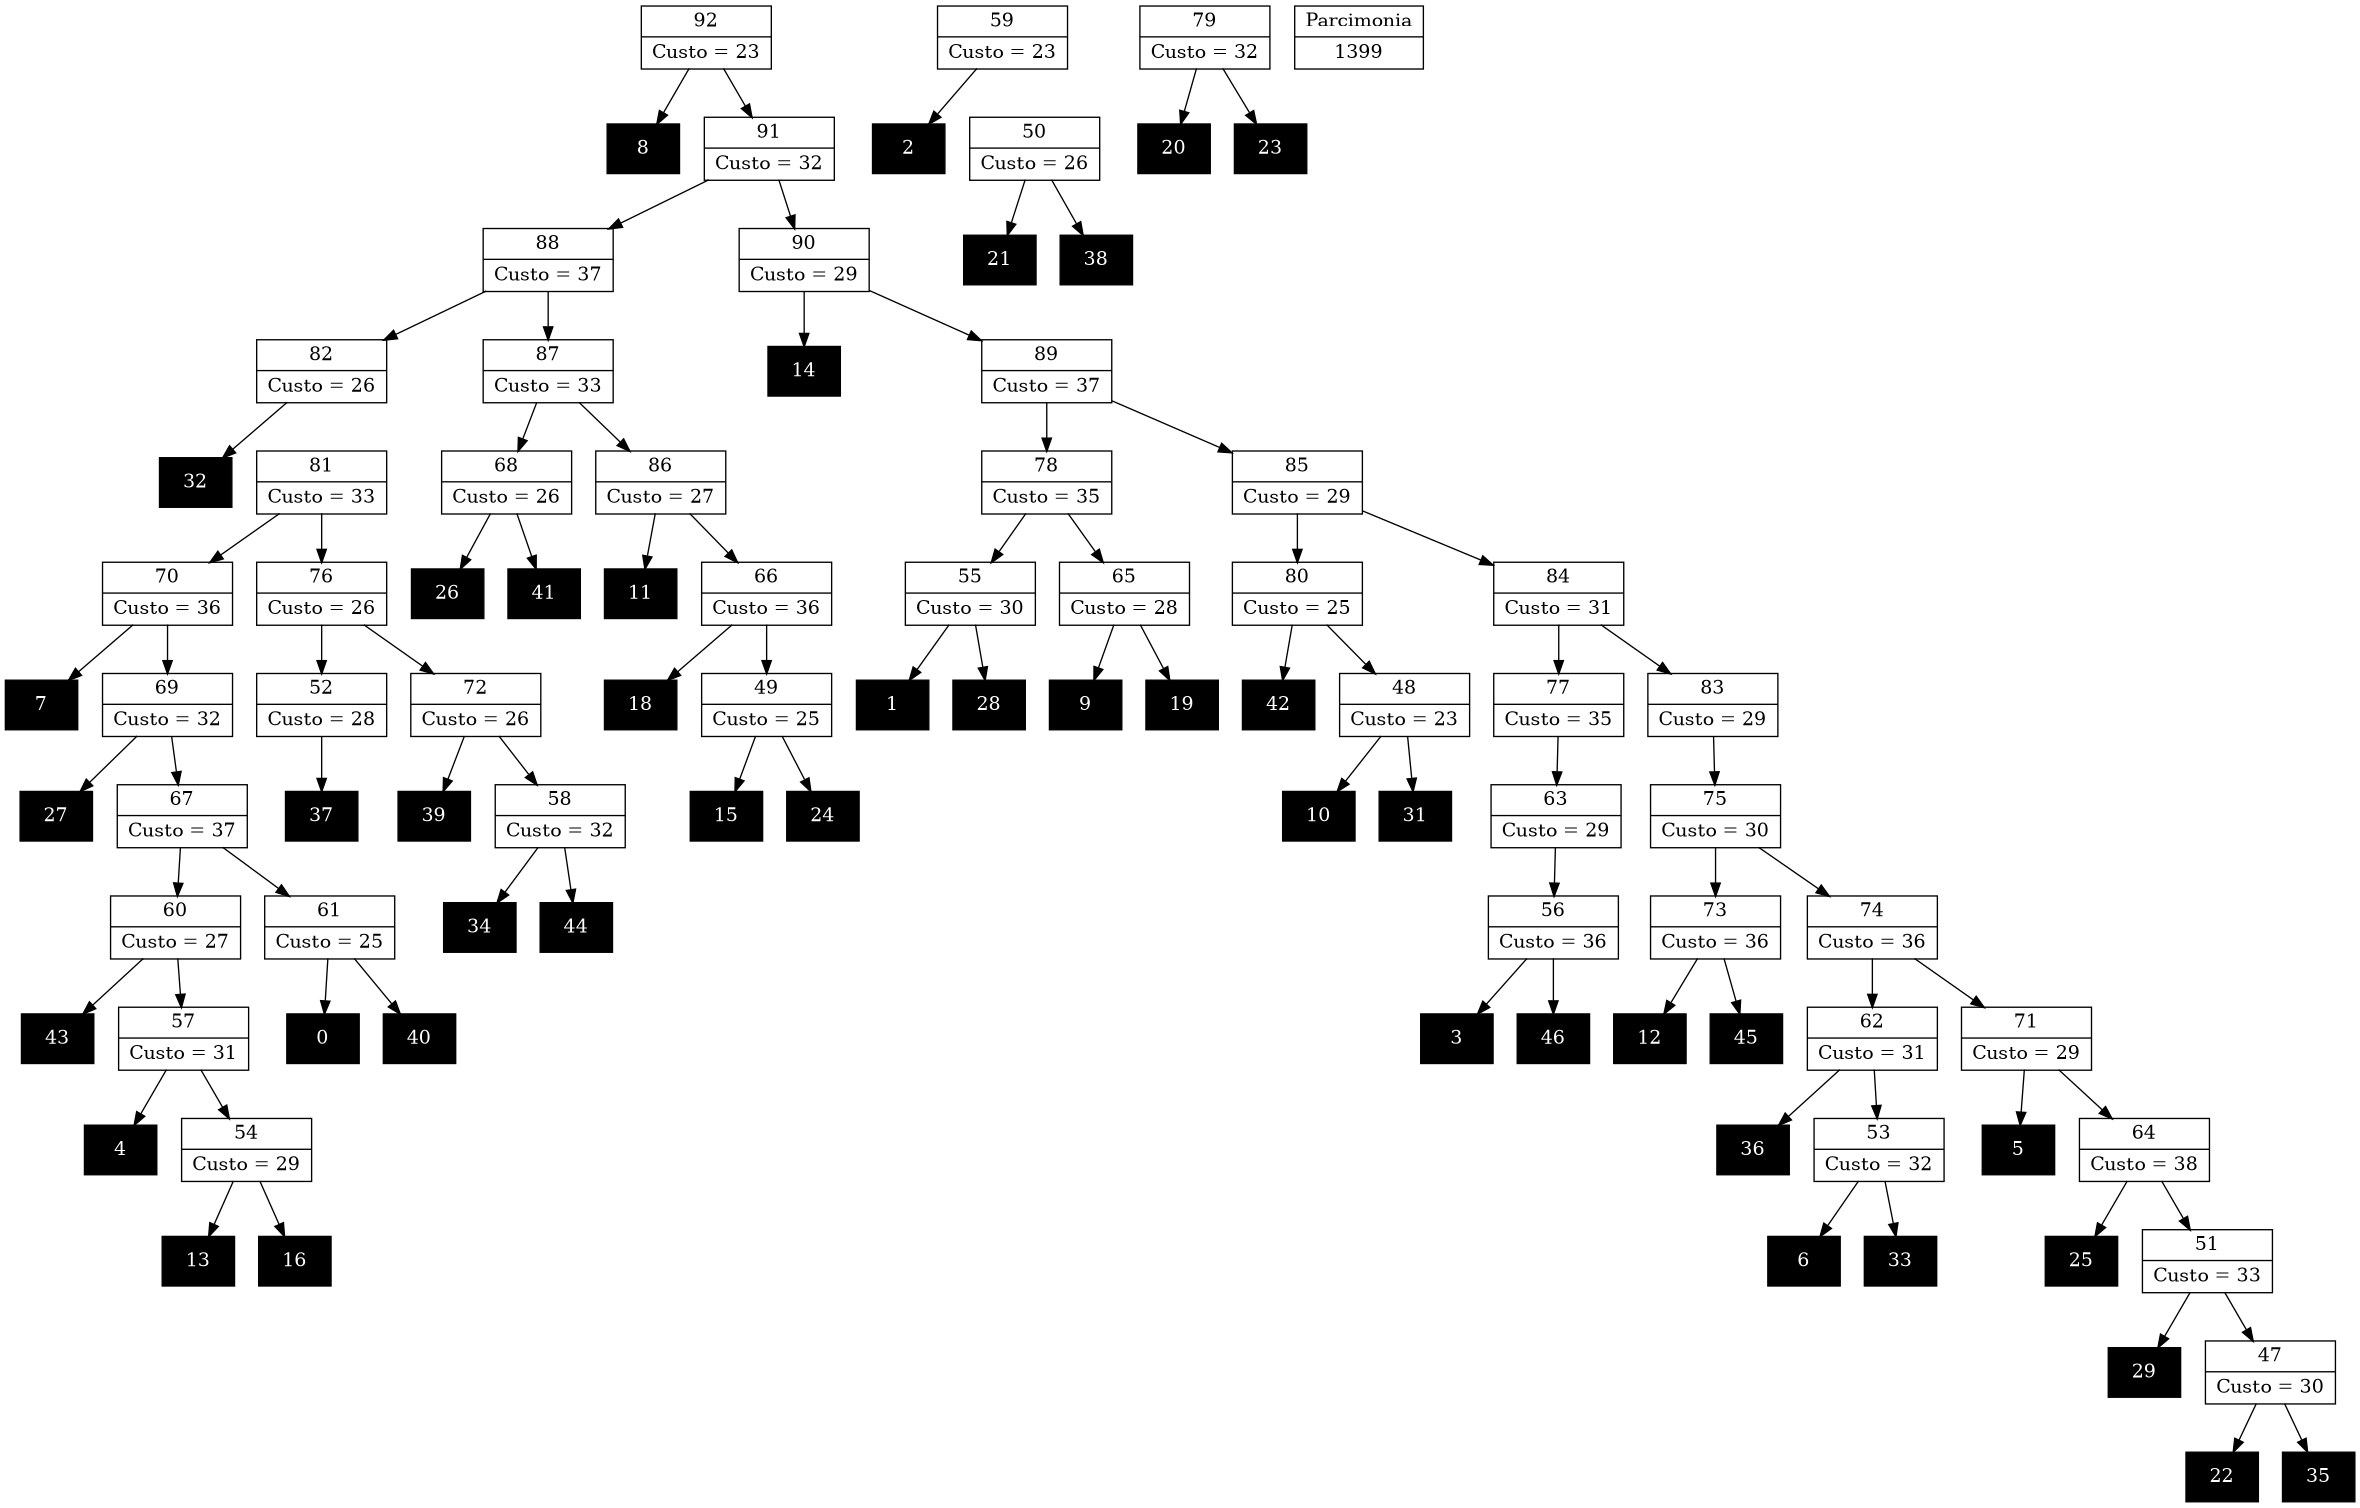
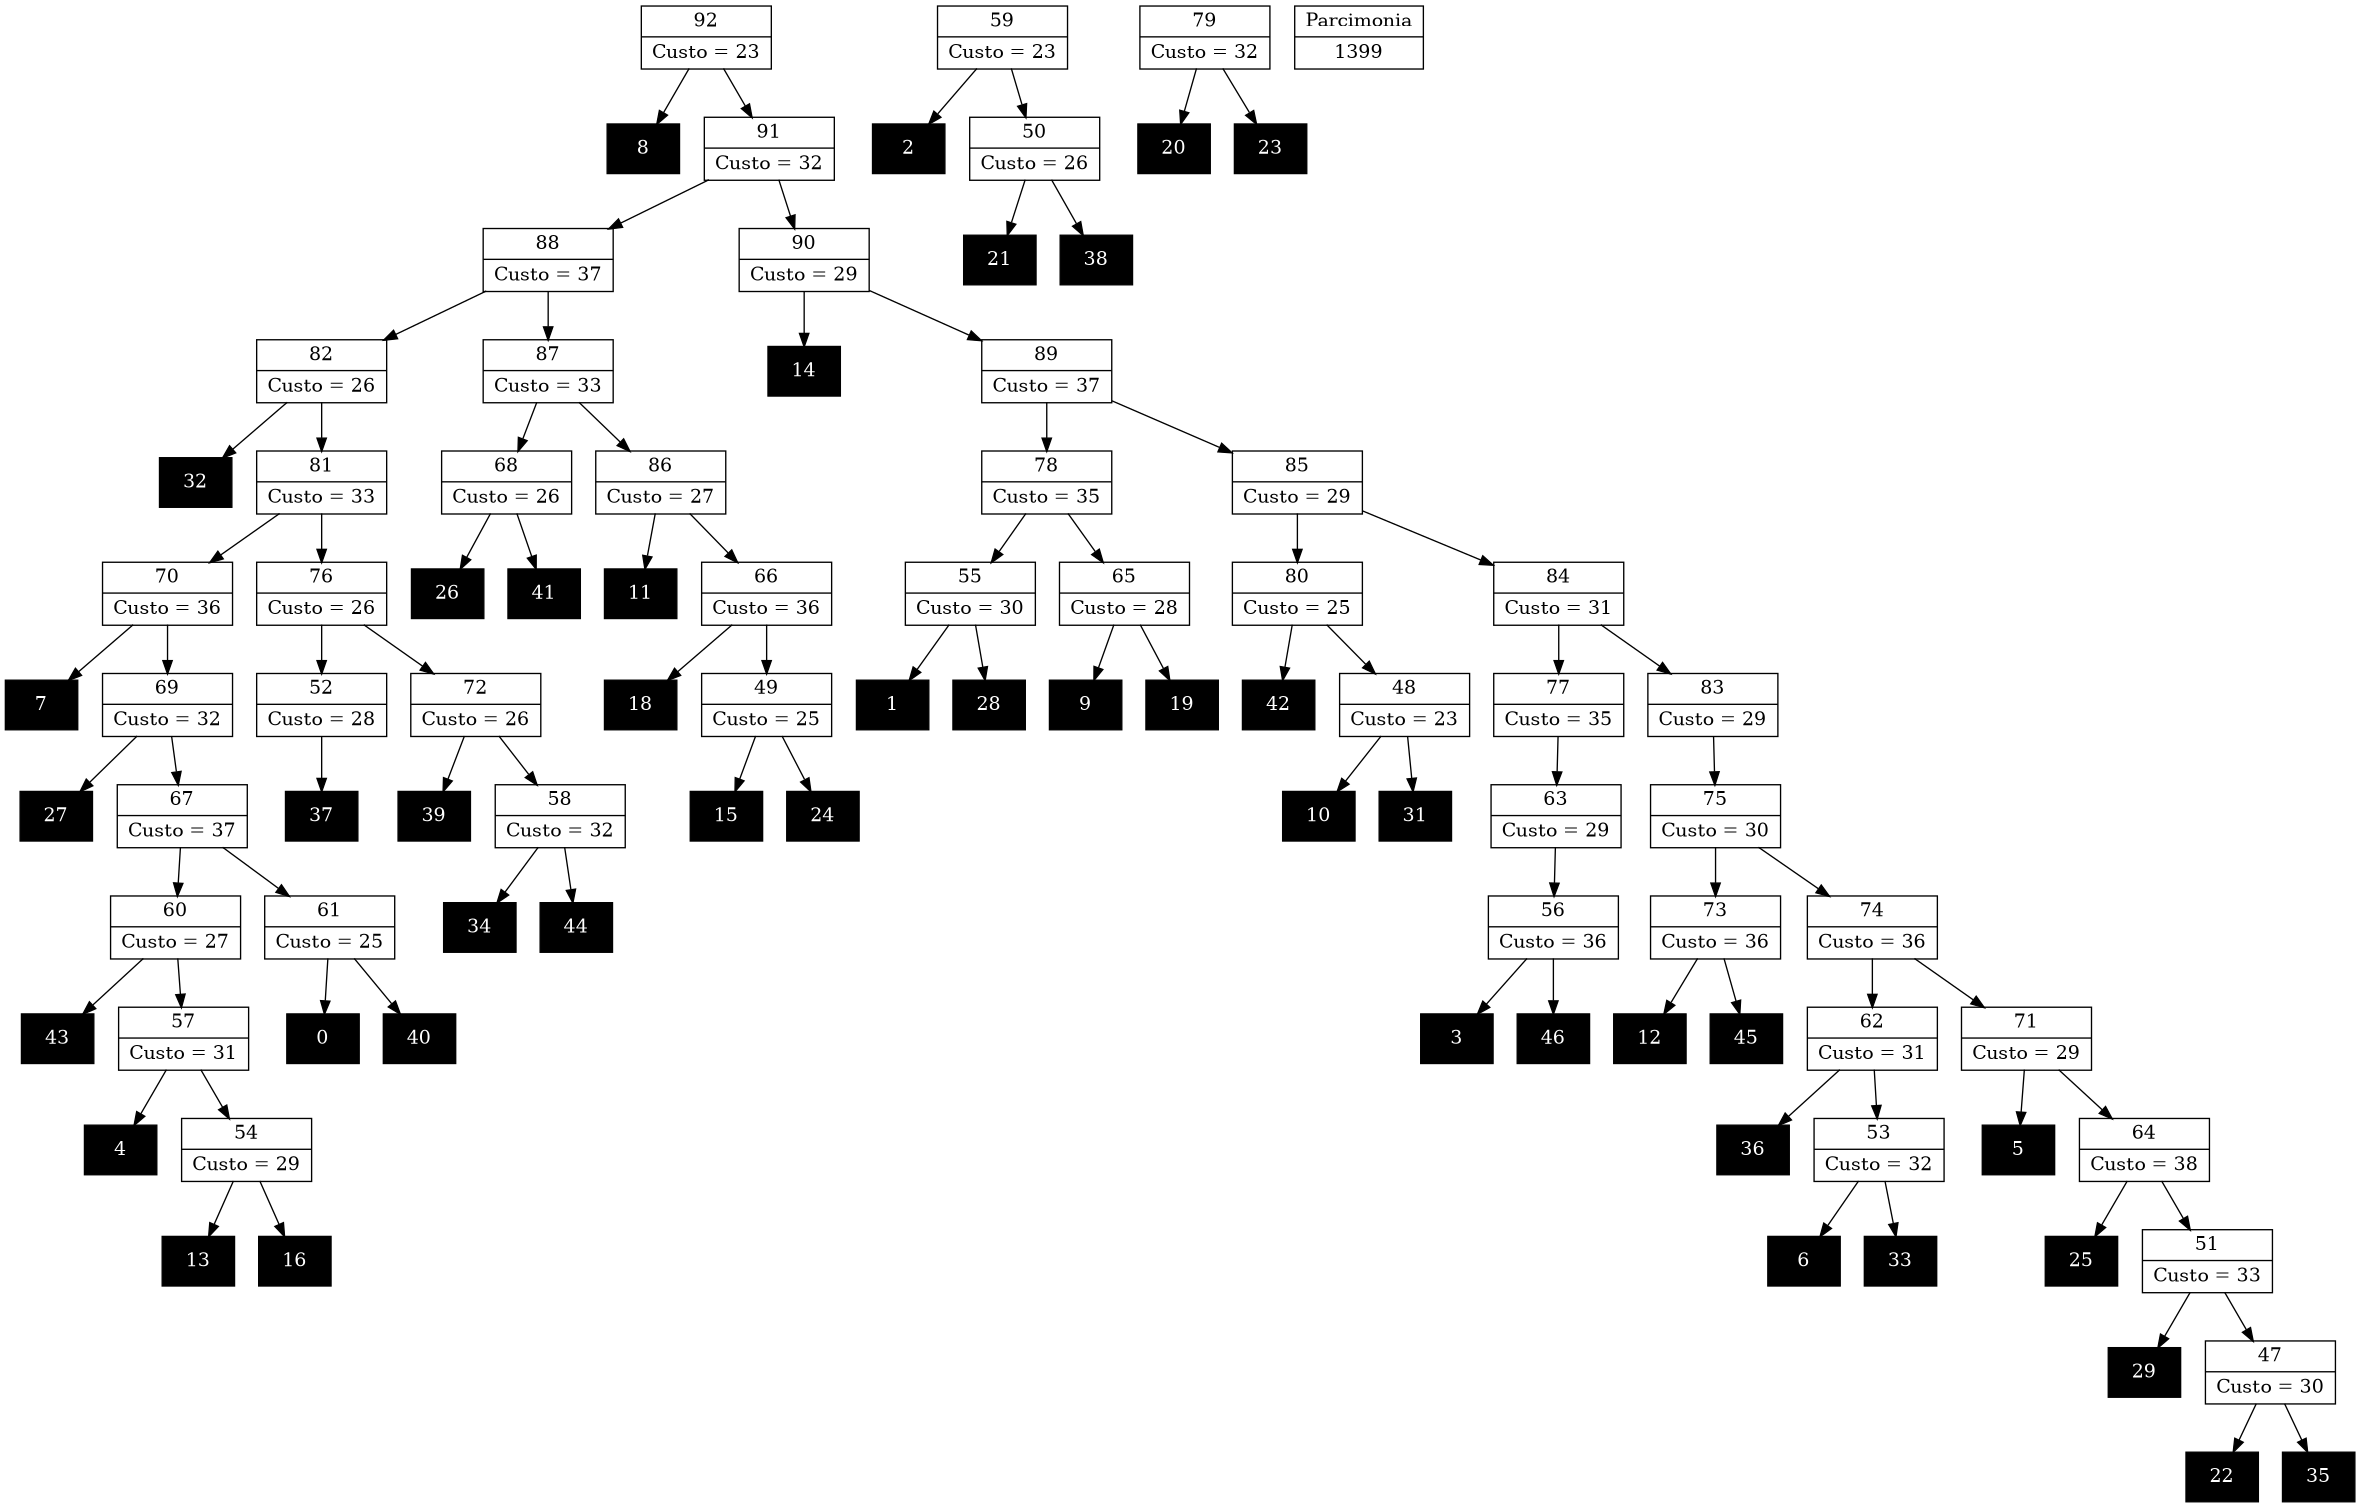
none -> (1017, 87)
none -> (322, 420)
